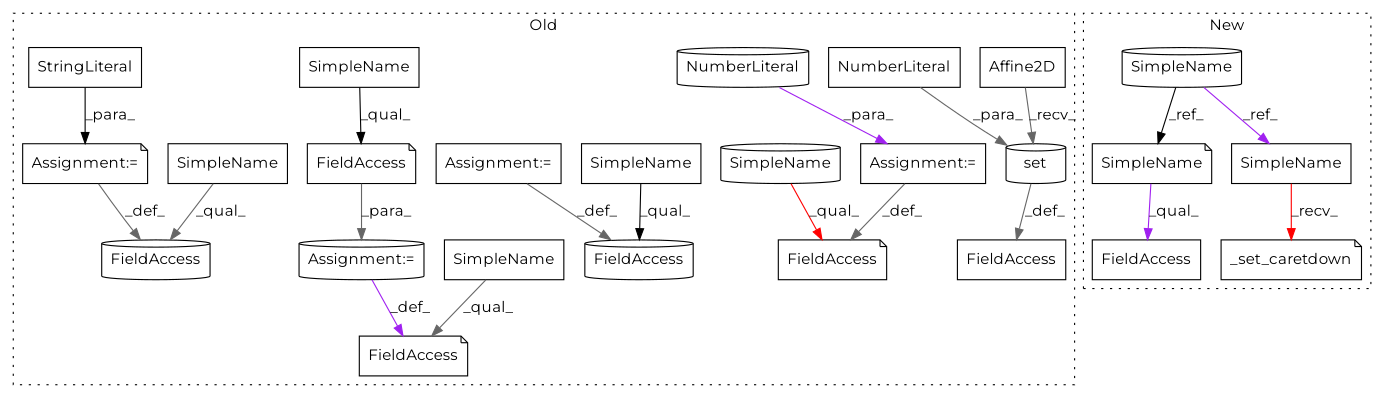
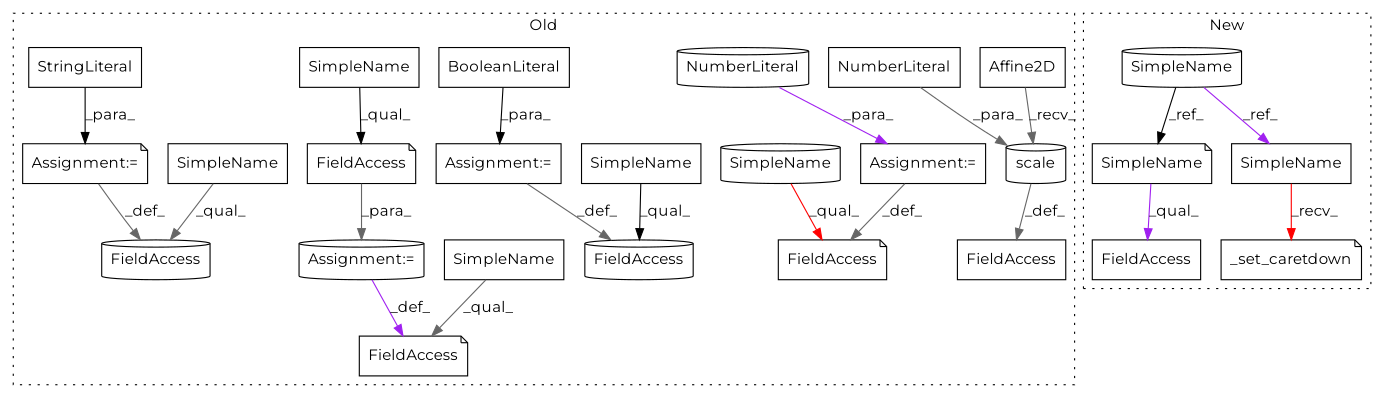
none -> (504, 67)
(1036, 164) -> (1036, 164)
